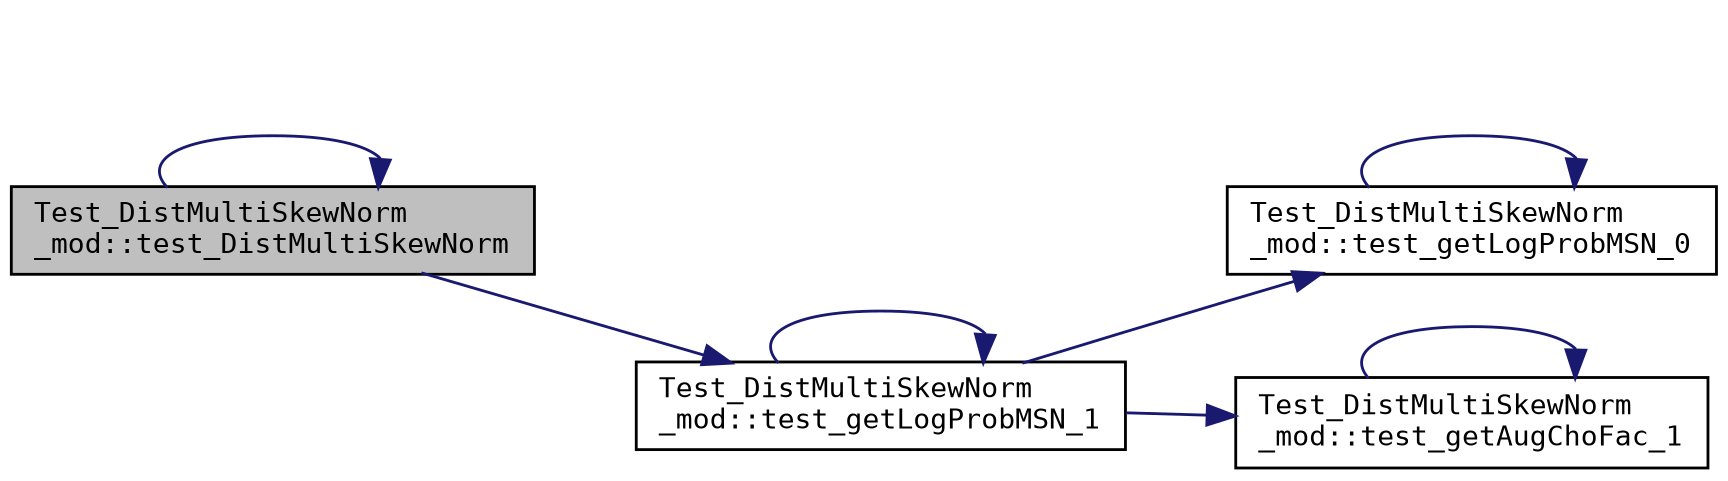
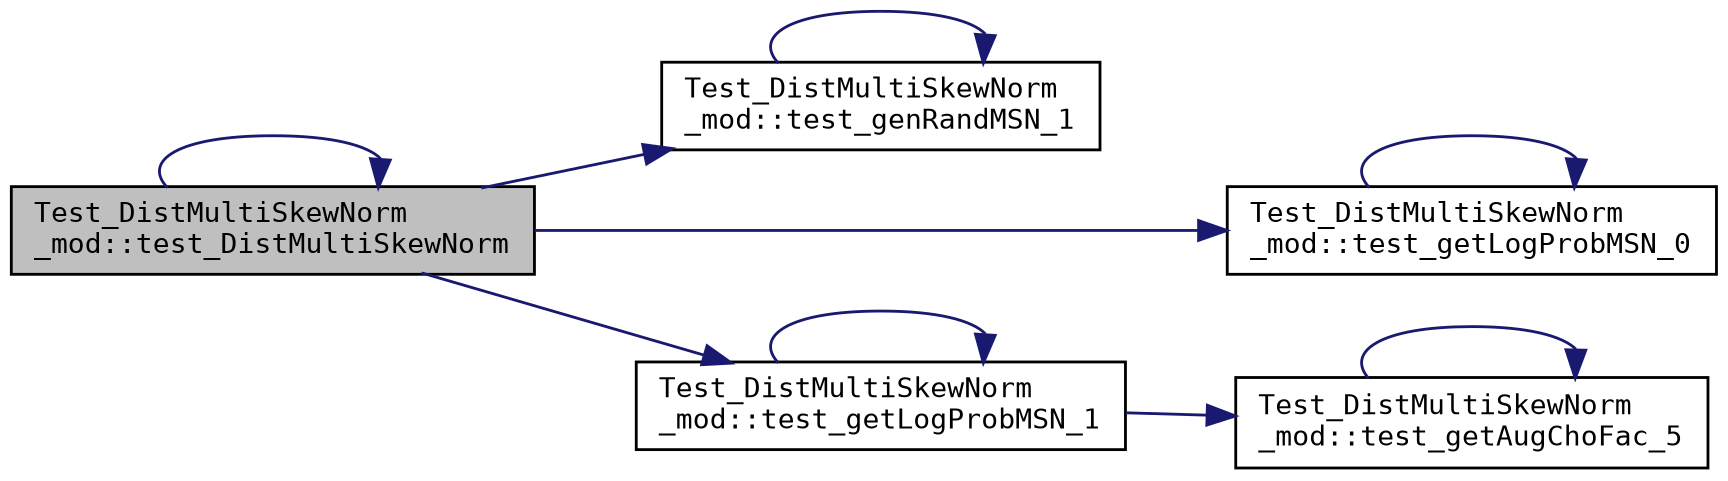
none -> (881, 106)
(1158, 322) -> (866, 230)
(1472, 423) -> (1472, 423)
